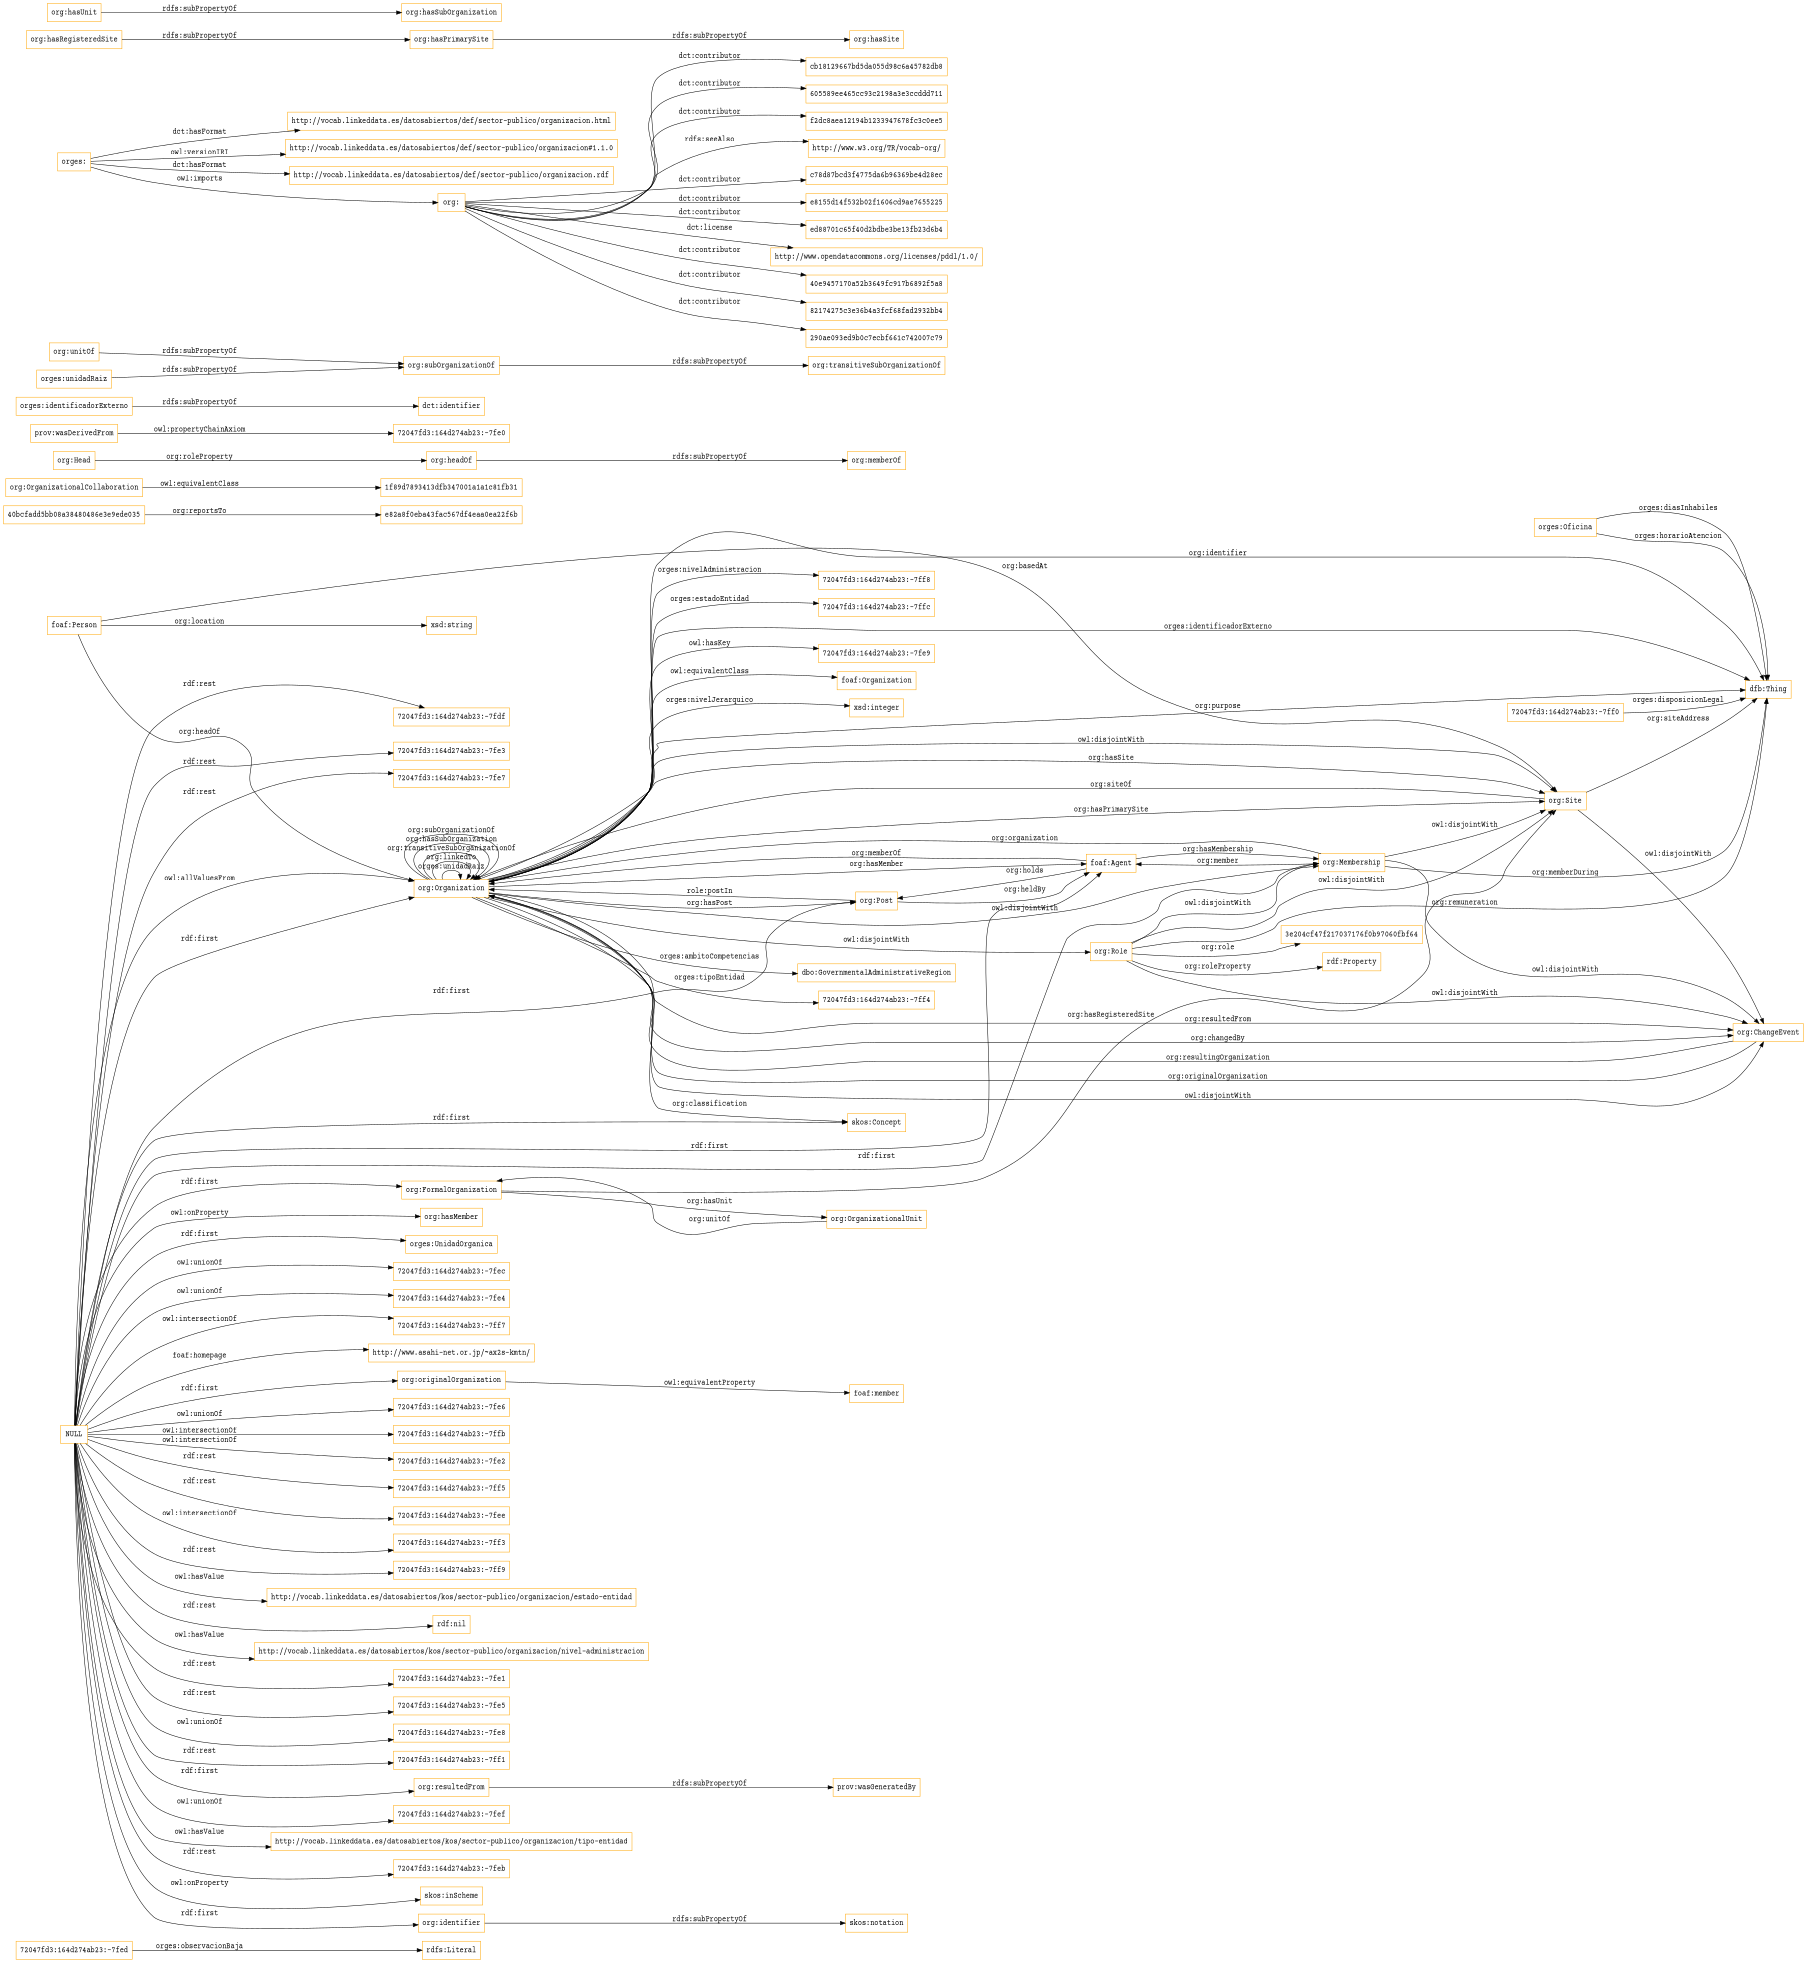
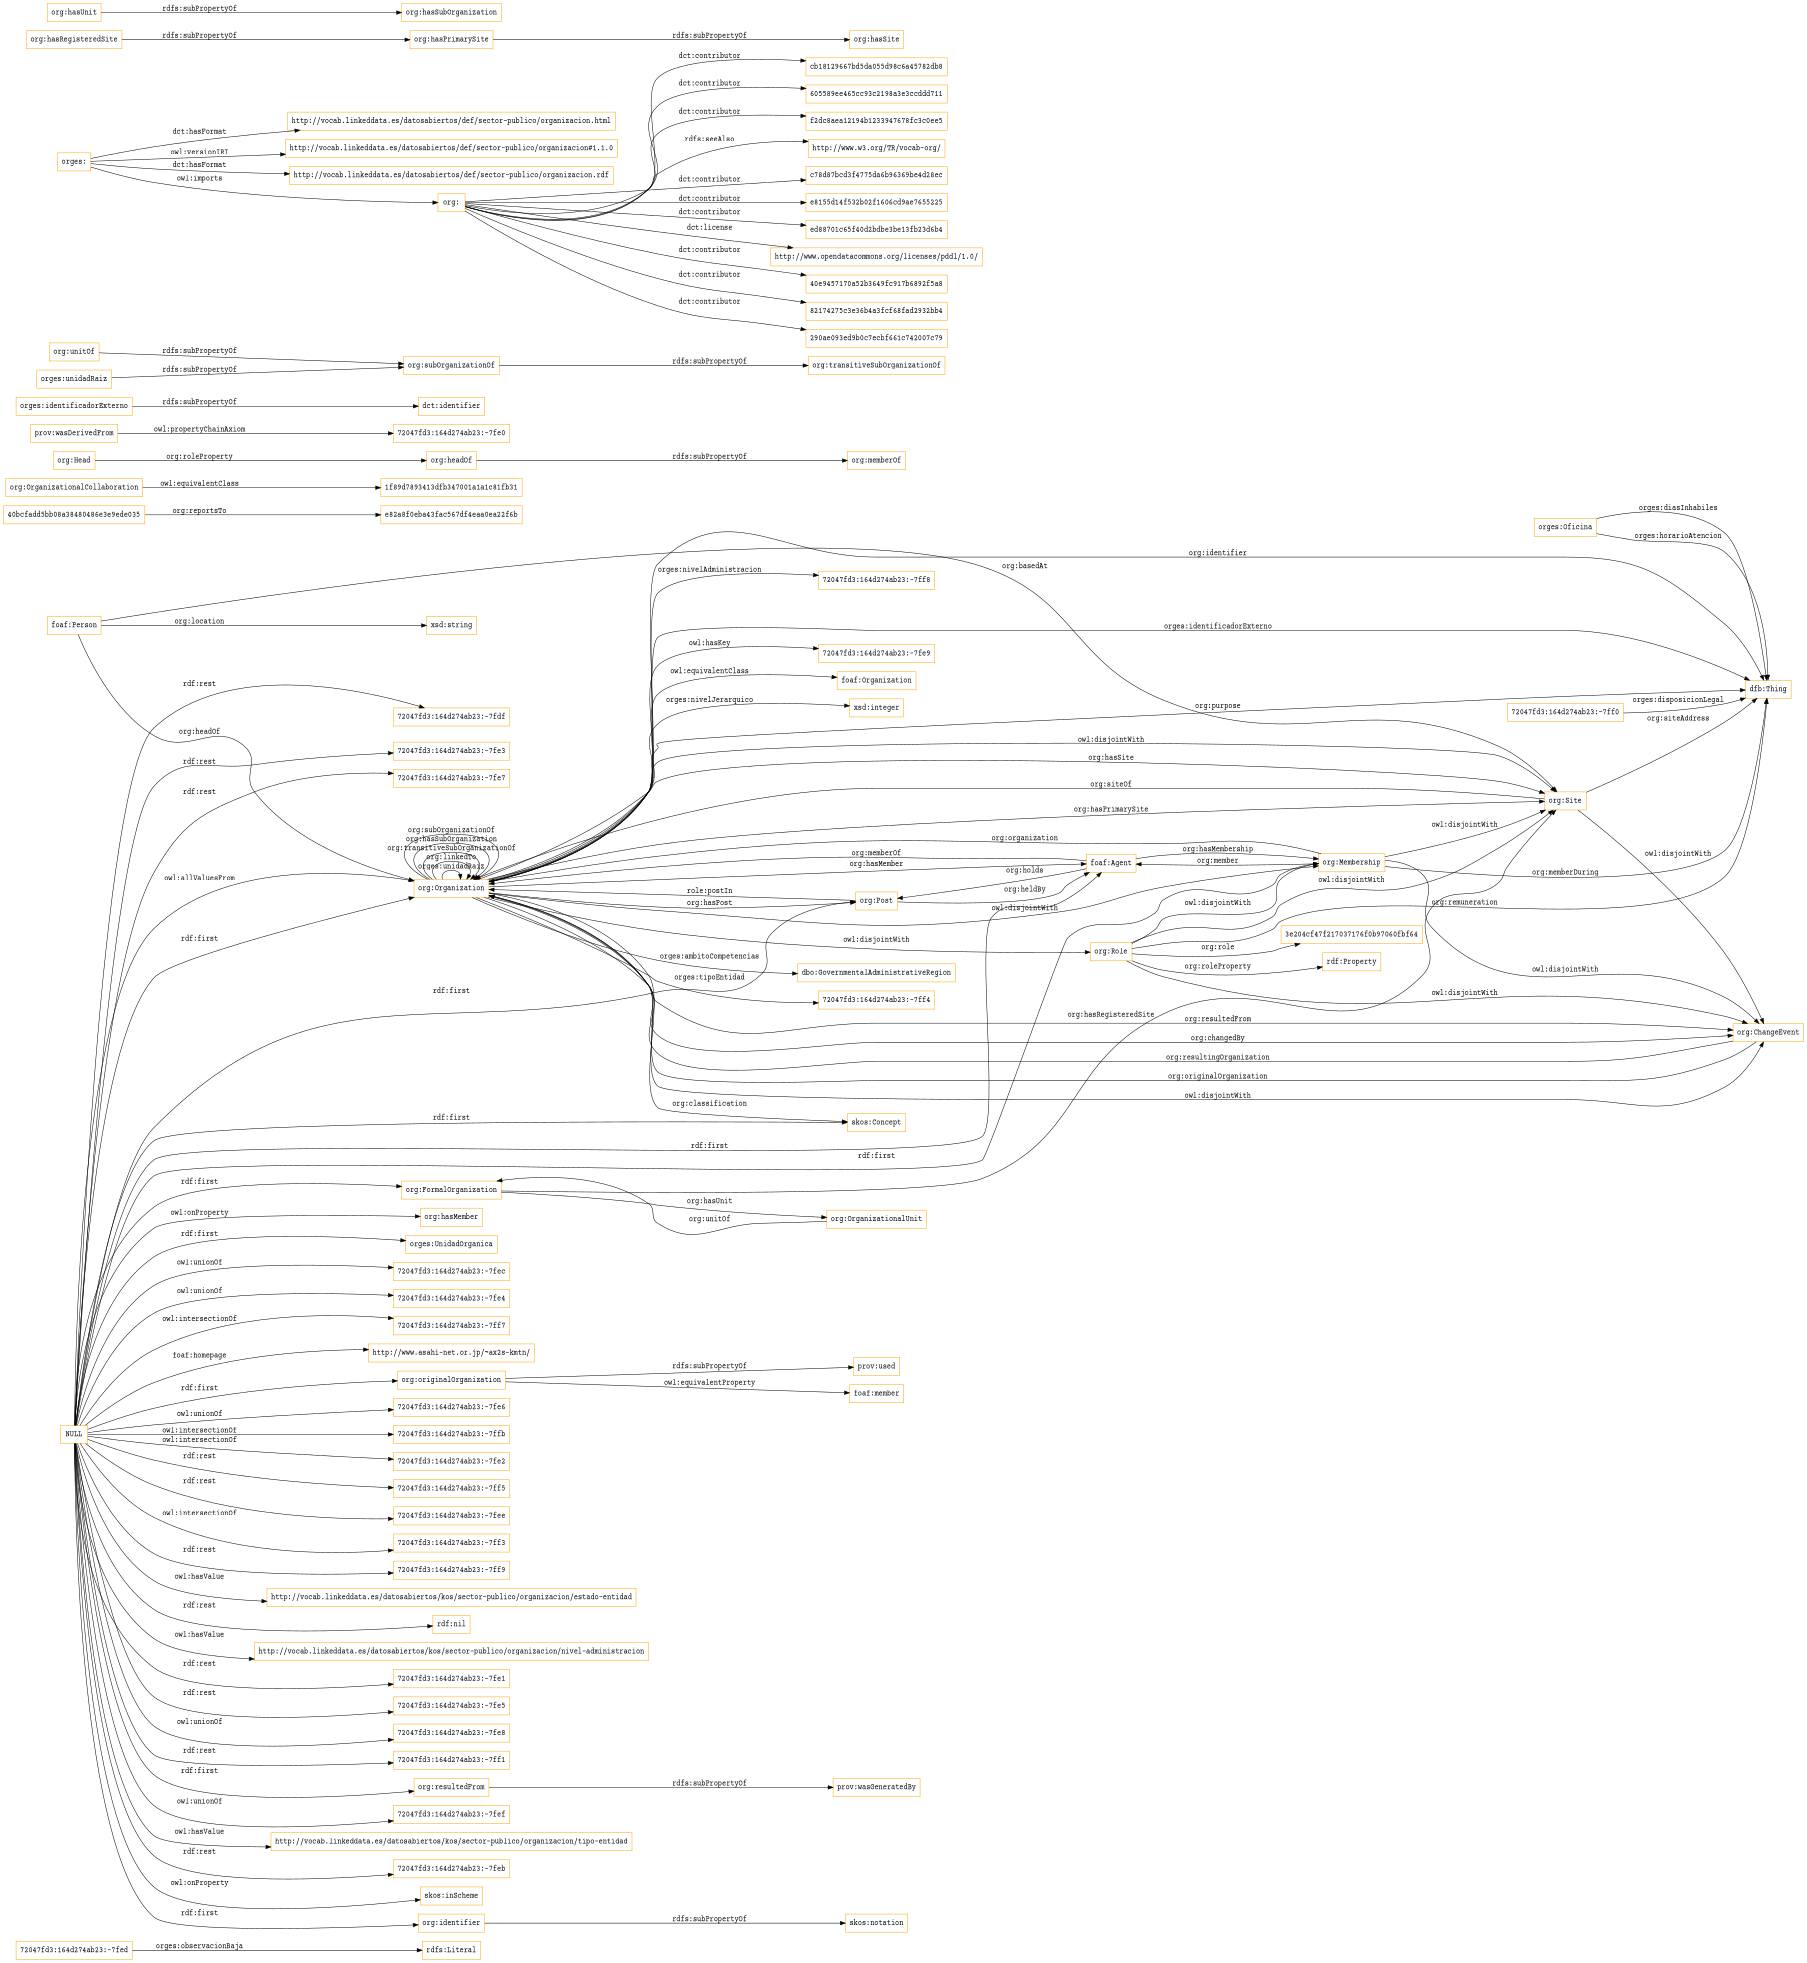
(877, 607) -> none
none -> (877, 1367)
